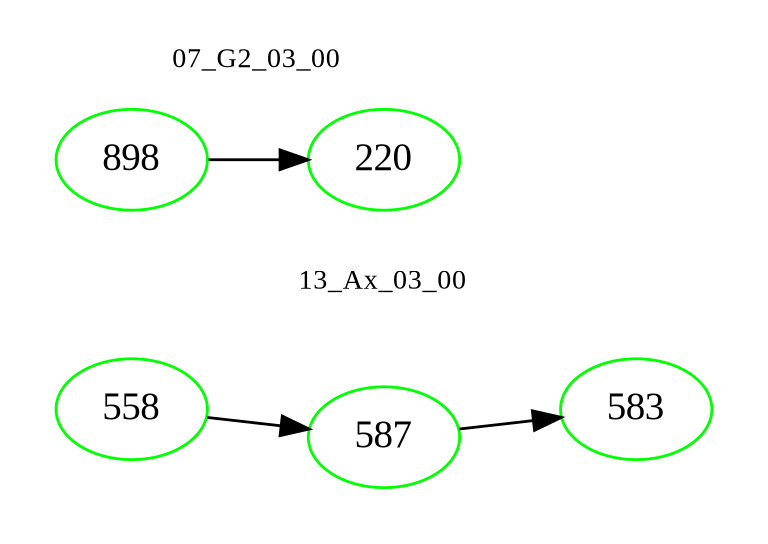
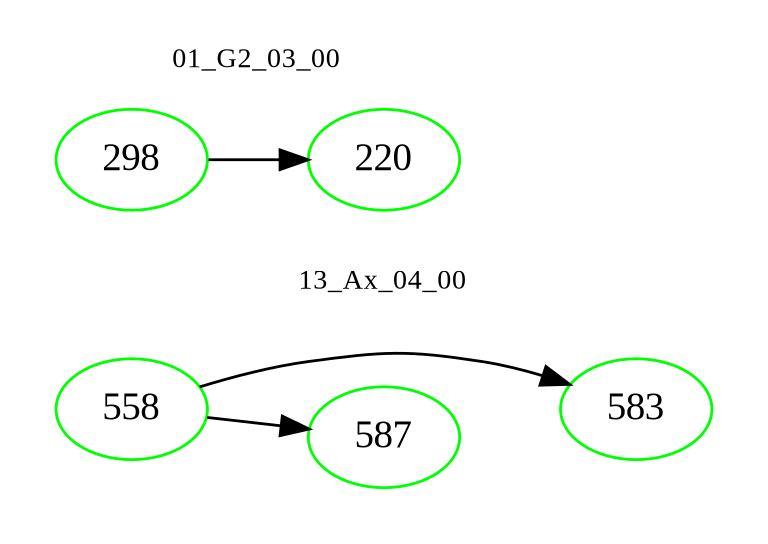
(258, 60) -> (258, 60)
(132, 160) -> (132, 160)
(384, 282) -> (384, 282)
(496, 425) -> (370, 354)
